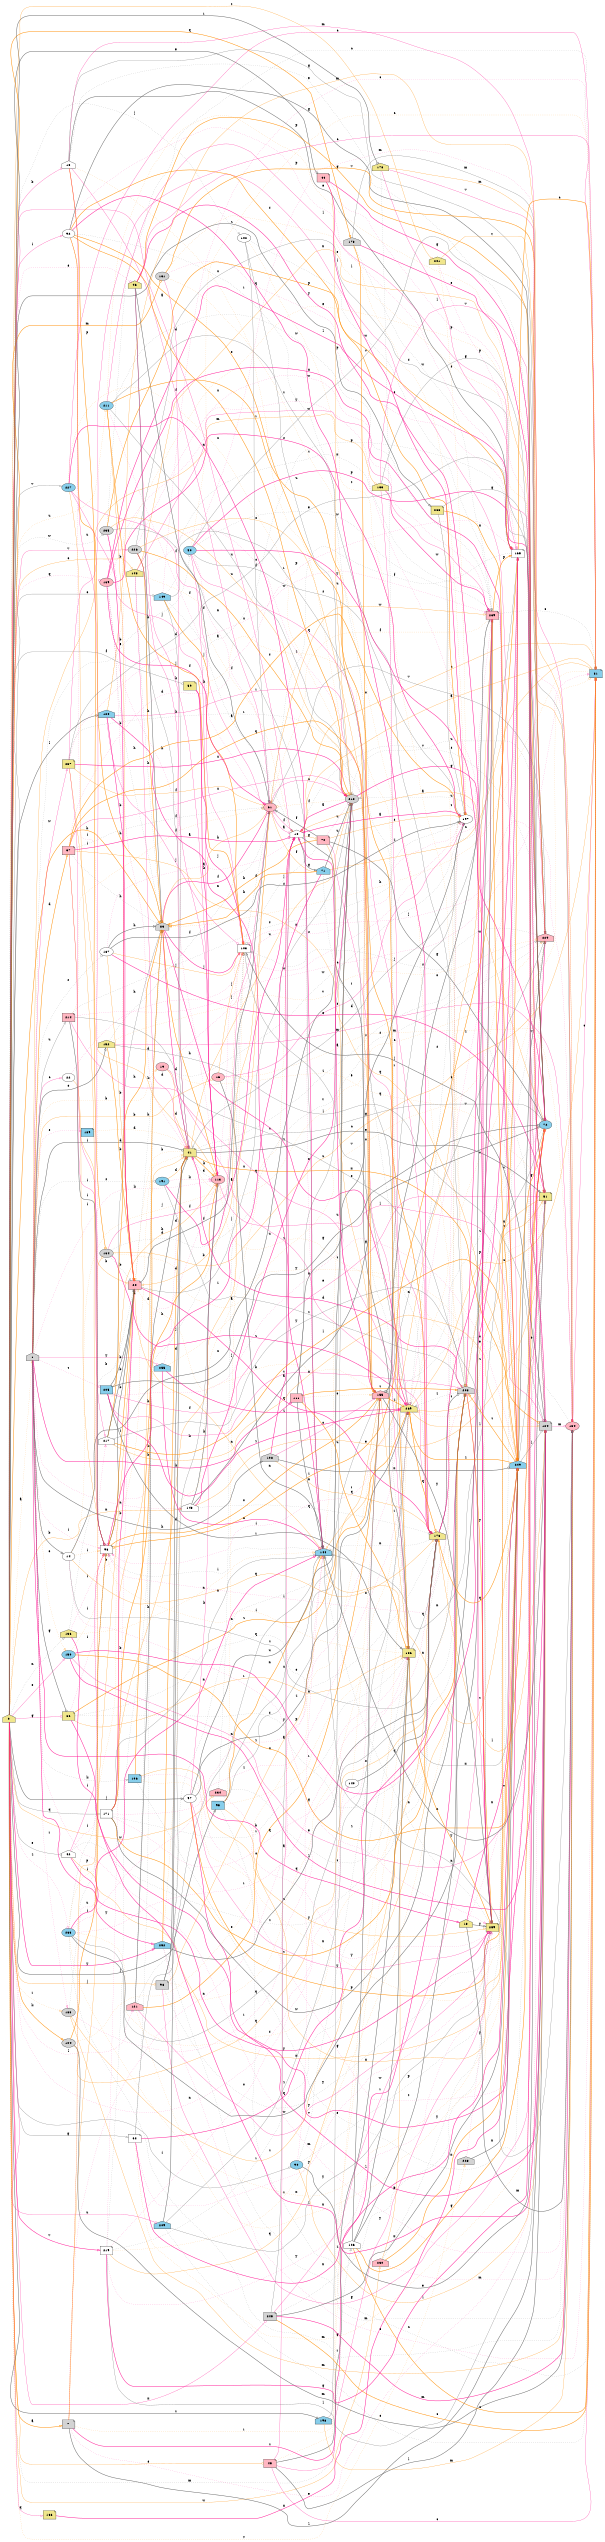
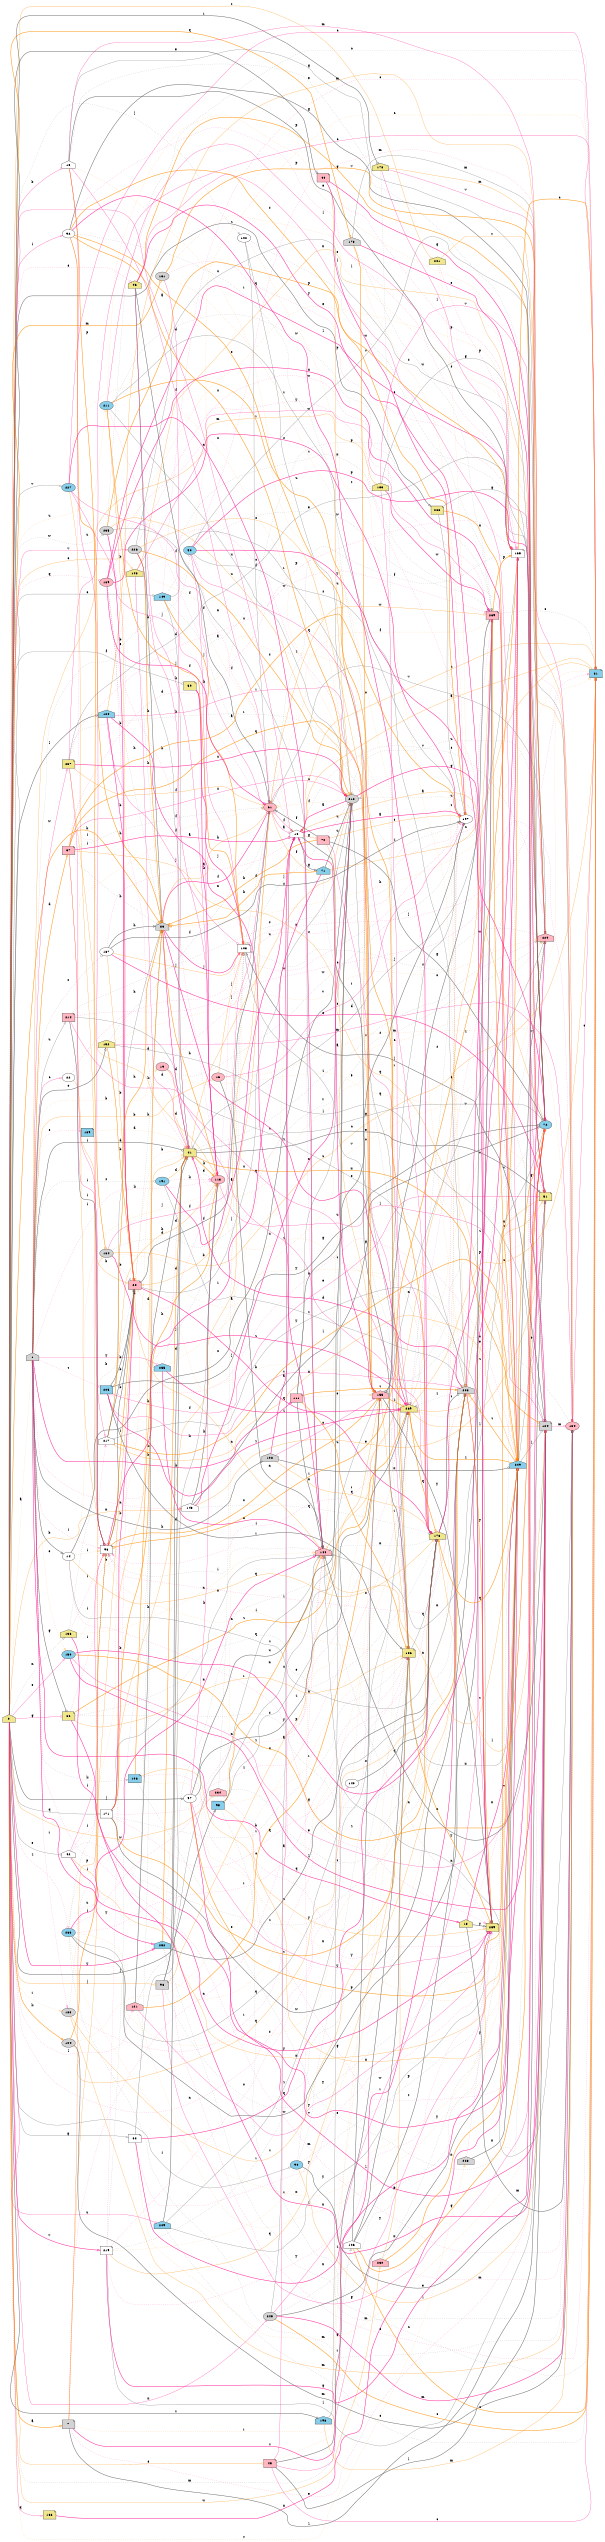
(323, 1552) -> (323, 1552)
(270, 2316) -> (270, 2316)
